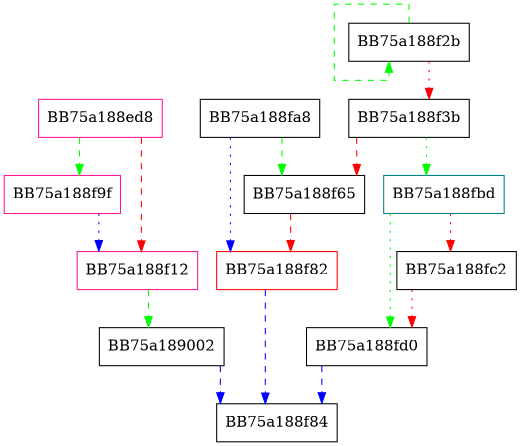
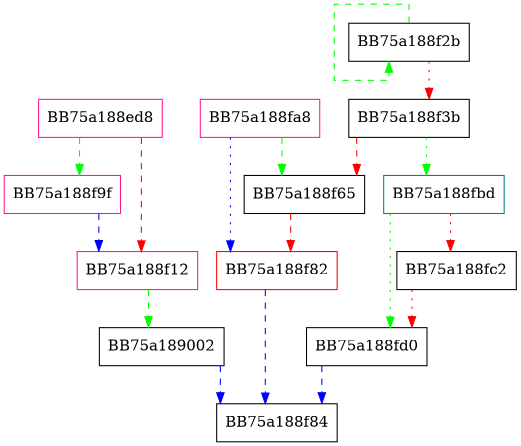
(260, 118) -> (260, 118)
(99, 227) -> (99, 227)
